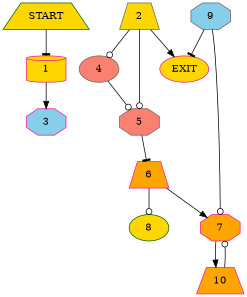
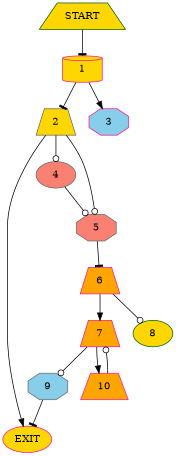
none -> (70, 94)
(218, 119) -> (75, 359)
(220, 228) -> (100, 334)
